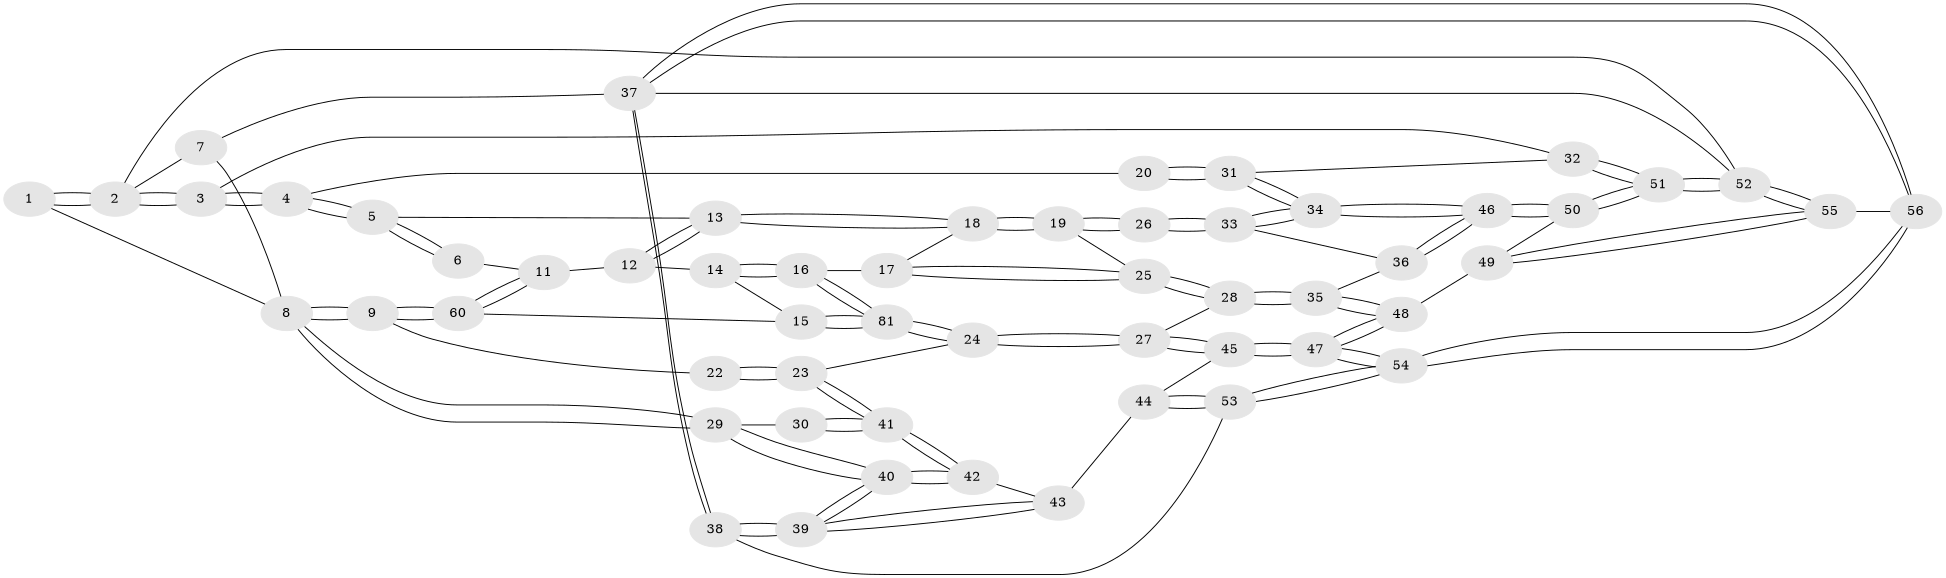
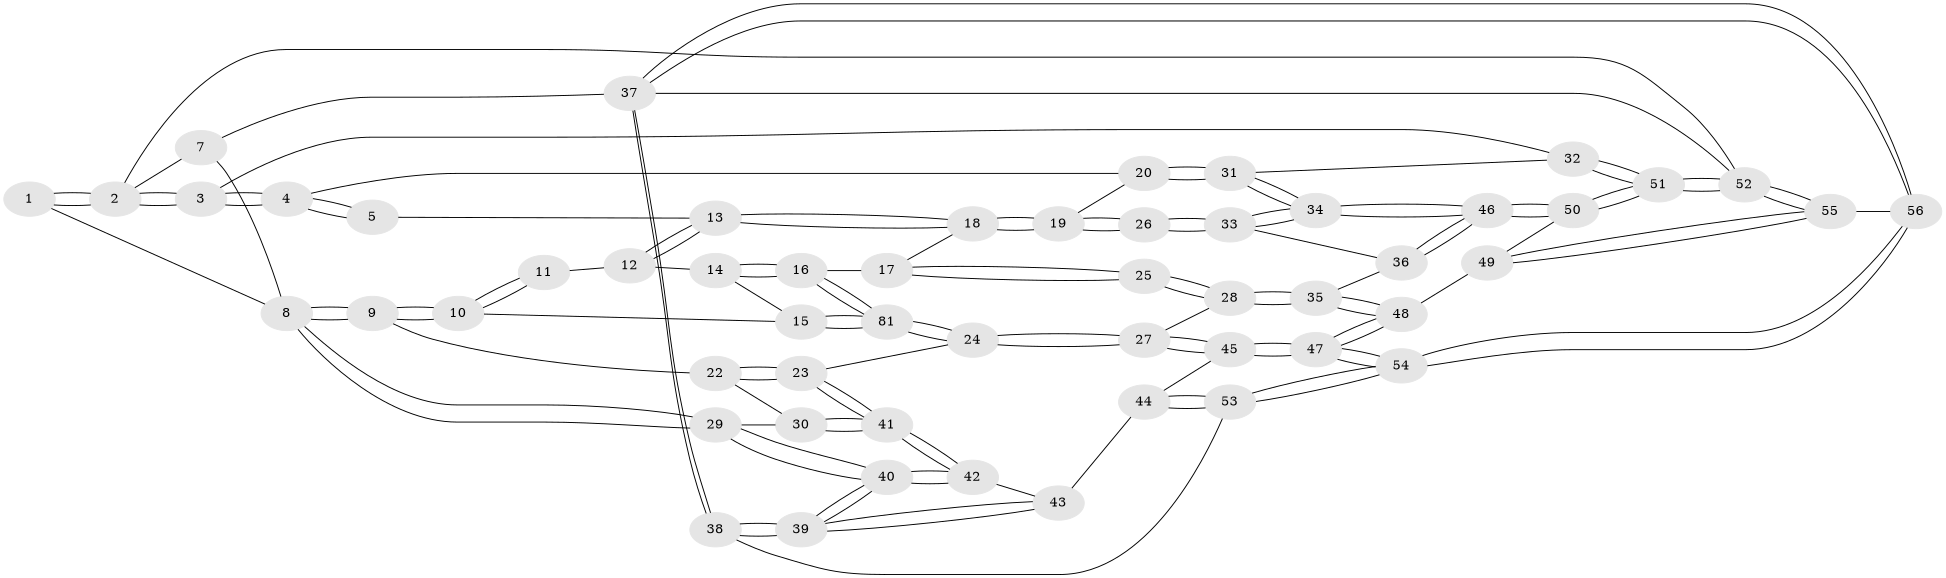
(1102, 250) -> (1101, 199)
(458, 261) -> none
(458, 313) -> (458, 313)
none -> (758, 399)
